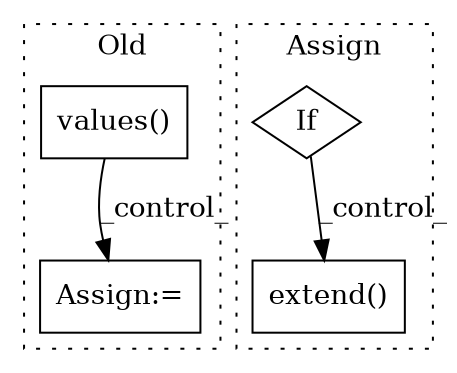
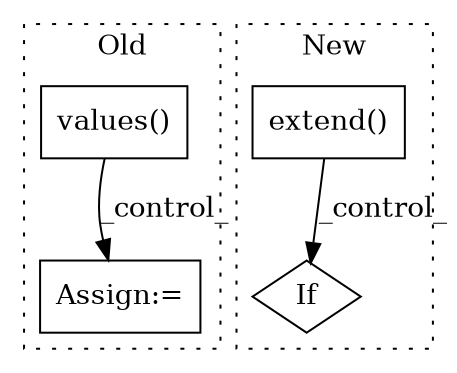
(335, 47) -> (335, 47)
(316, 198) -> (319, 201)
